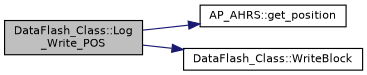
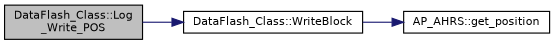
(165, 28) -> (377, 22)
